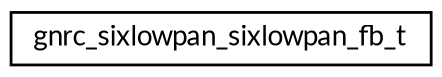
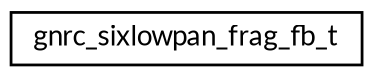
(221, 39) -> (187, 39)
